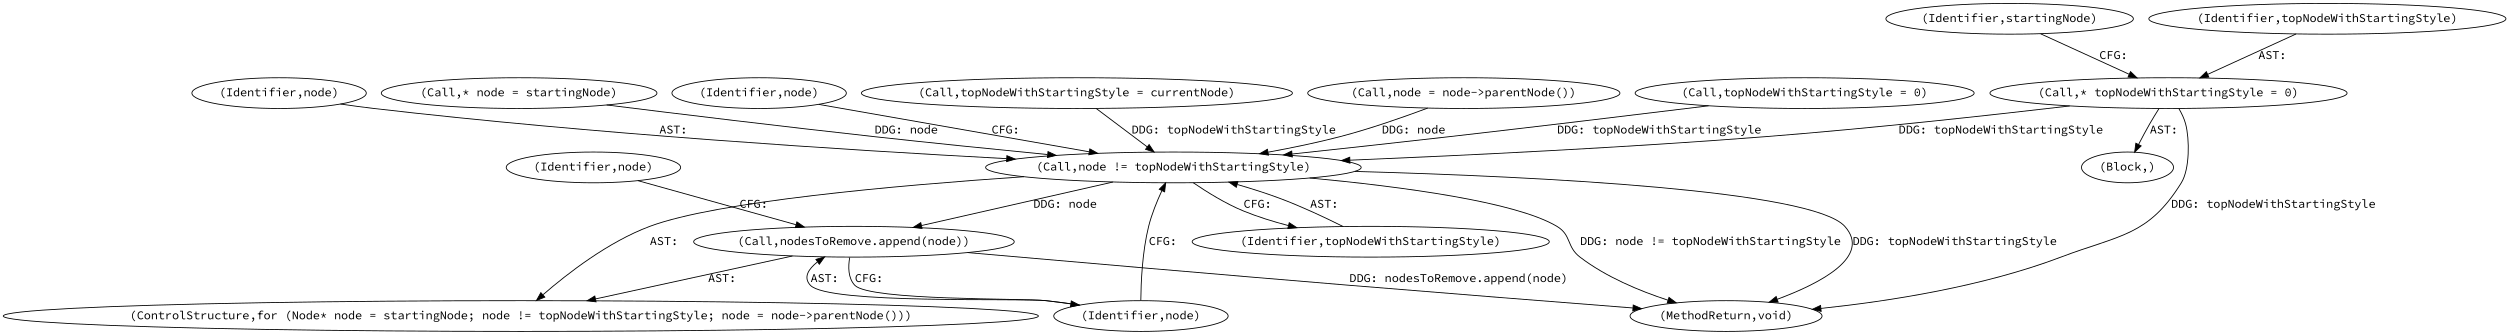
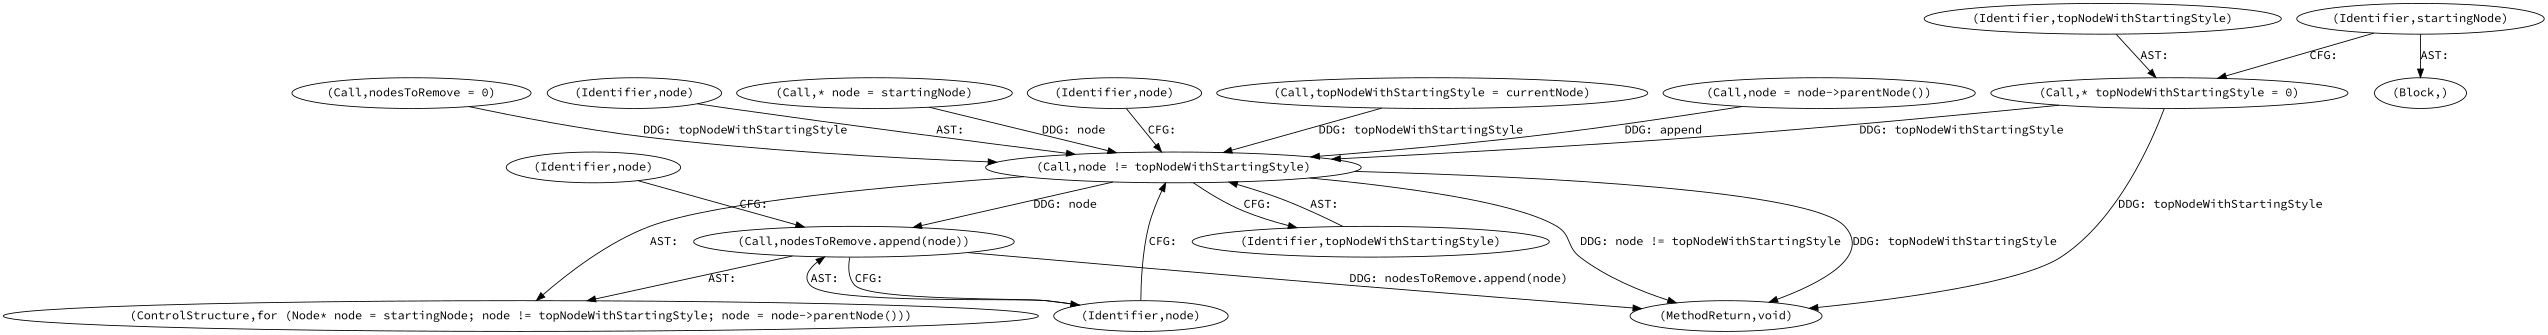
(1805, 93) -> (411, 93)
(2148, 126) -> (2420, 52)
(1414, 130) -> (1663, 130)
